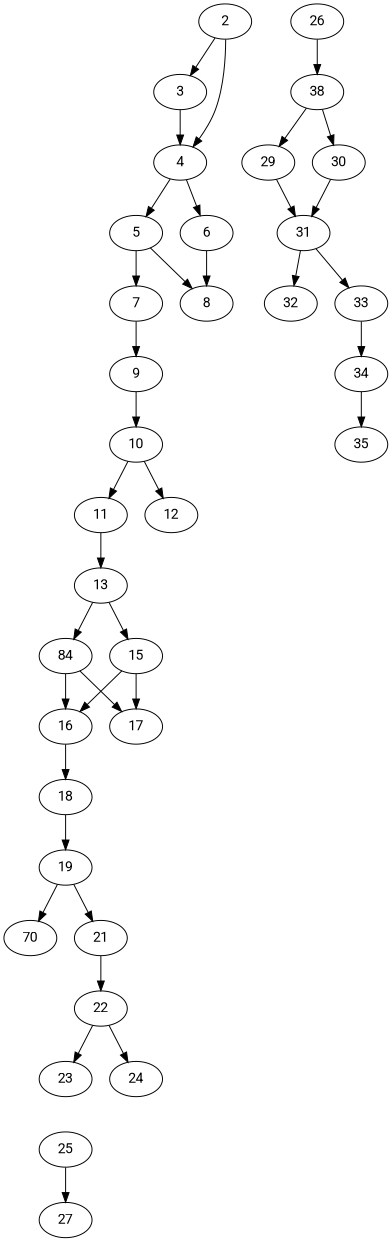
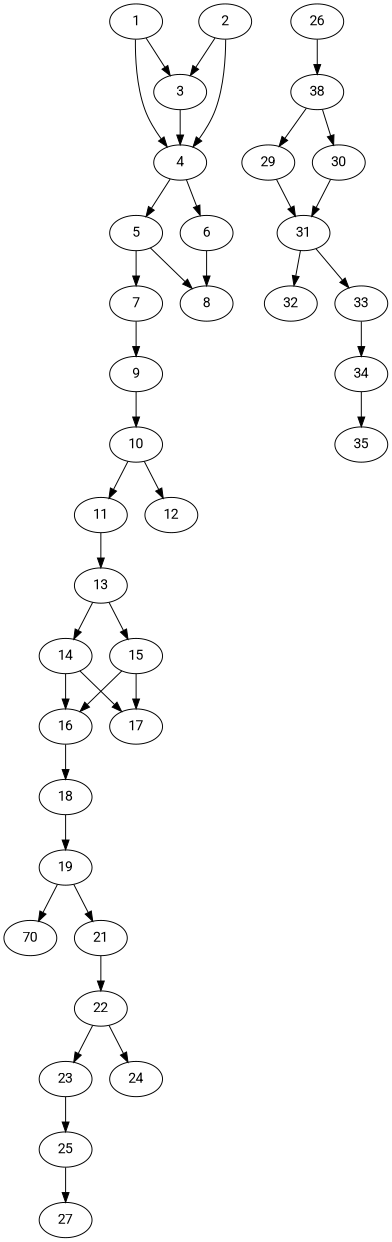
none -> (136, 22)
(66, 656) -> (66, 656)
none -> (66, 1109)
